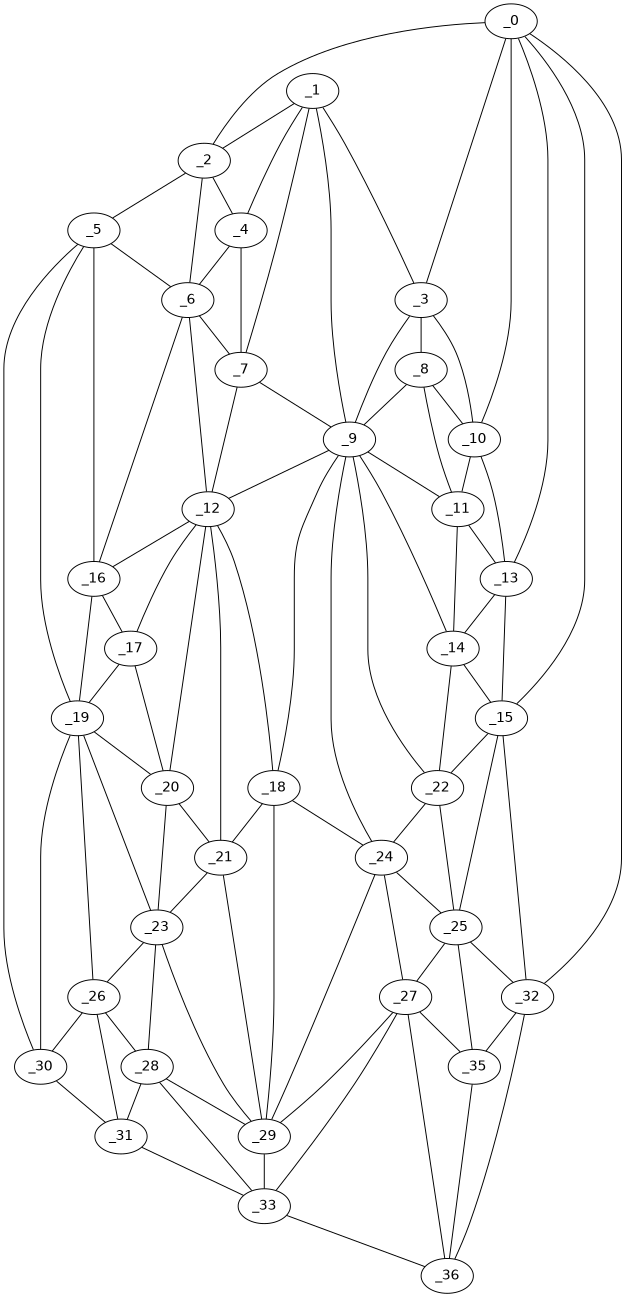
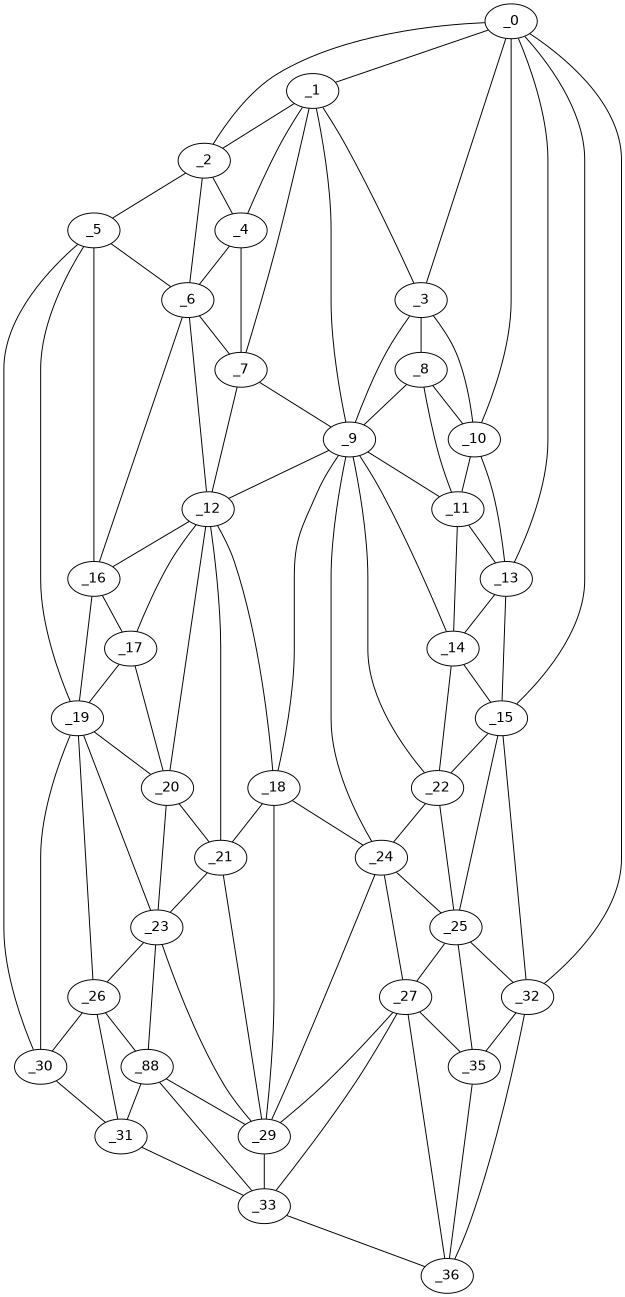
none -> (412, 56)
(147, 1067) -> (147, 1067)
